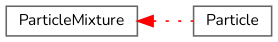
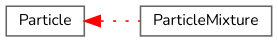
(173, 21) -> (120, 21)
